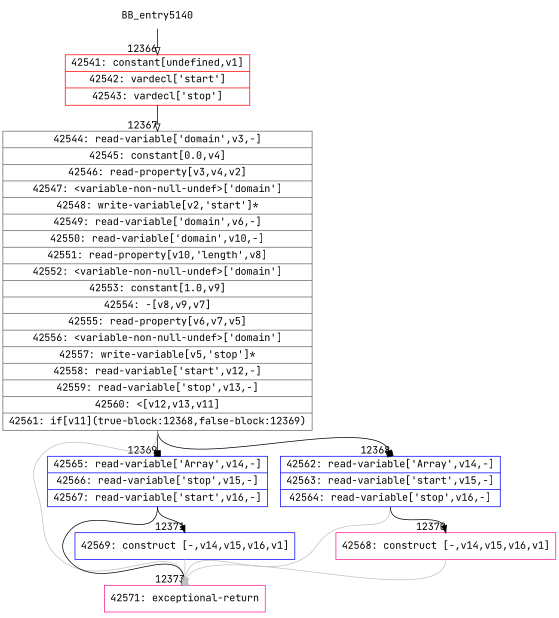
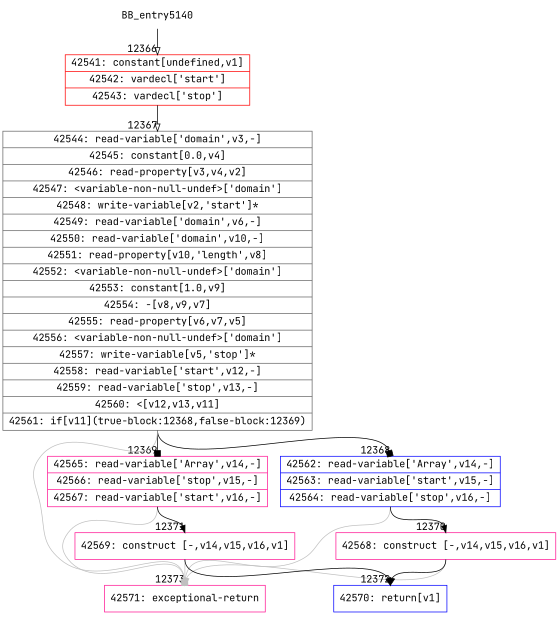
(158, 482) -> (158, 482)
(185, 546) -> (185, 546)
(66, 557) -> (66, 557)
none -> (390, 599)
